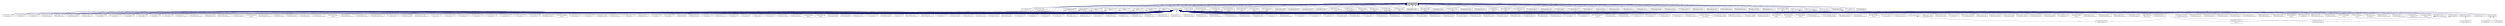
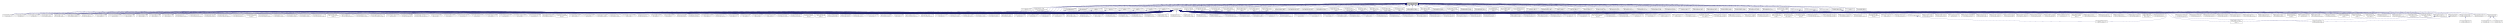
(1503, 16) -> none
